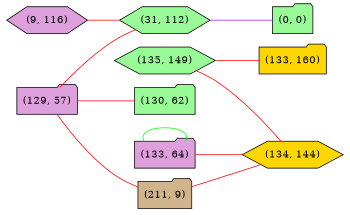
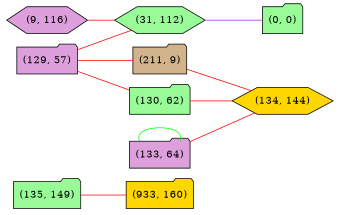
(165, 61) -> (47, 195)
(293, 61) -> (160, 195)
(242, 101) -> (211, 101)
